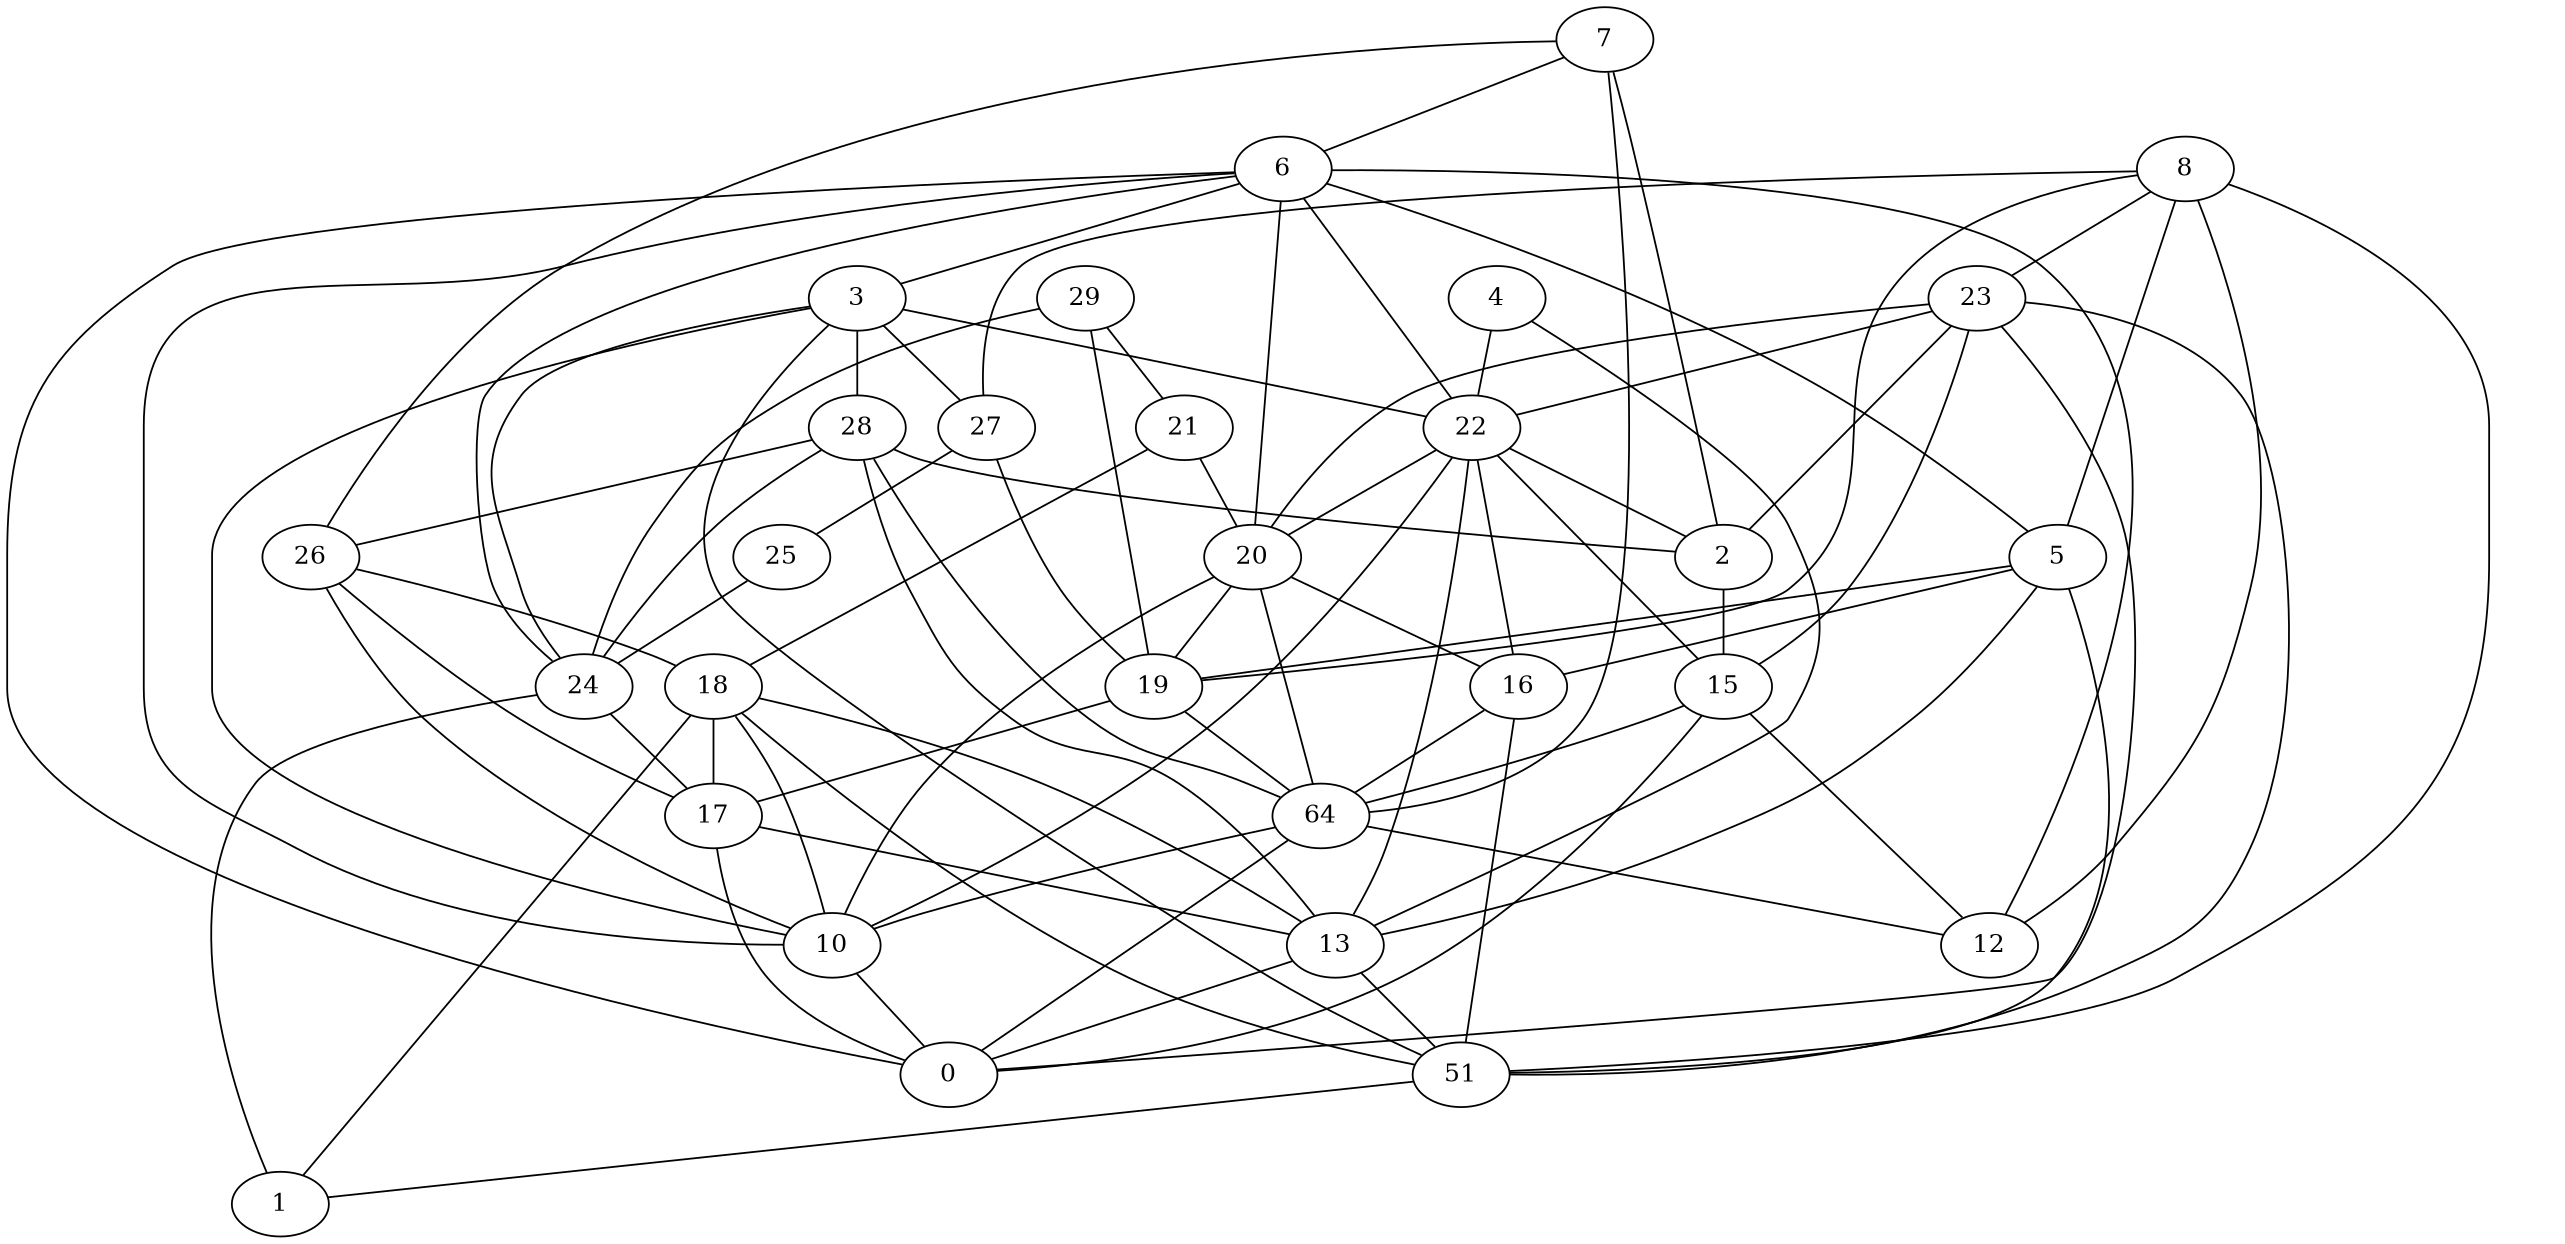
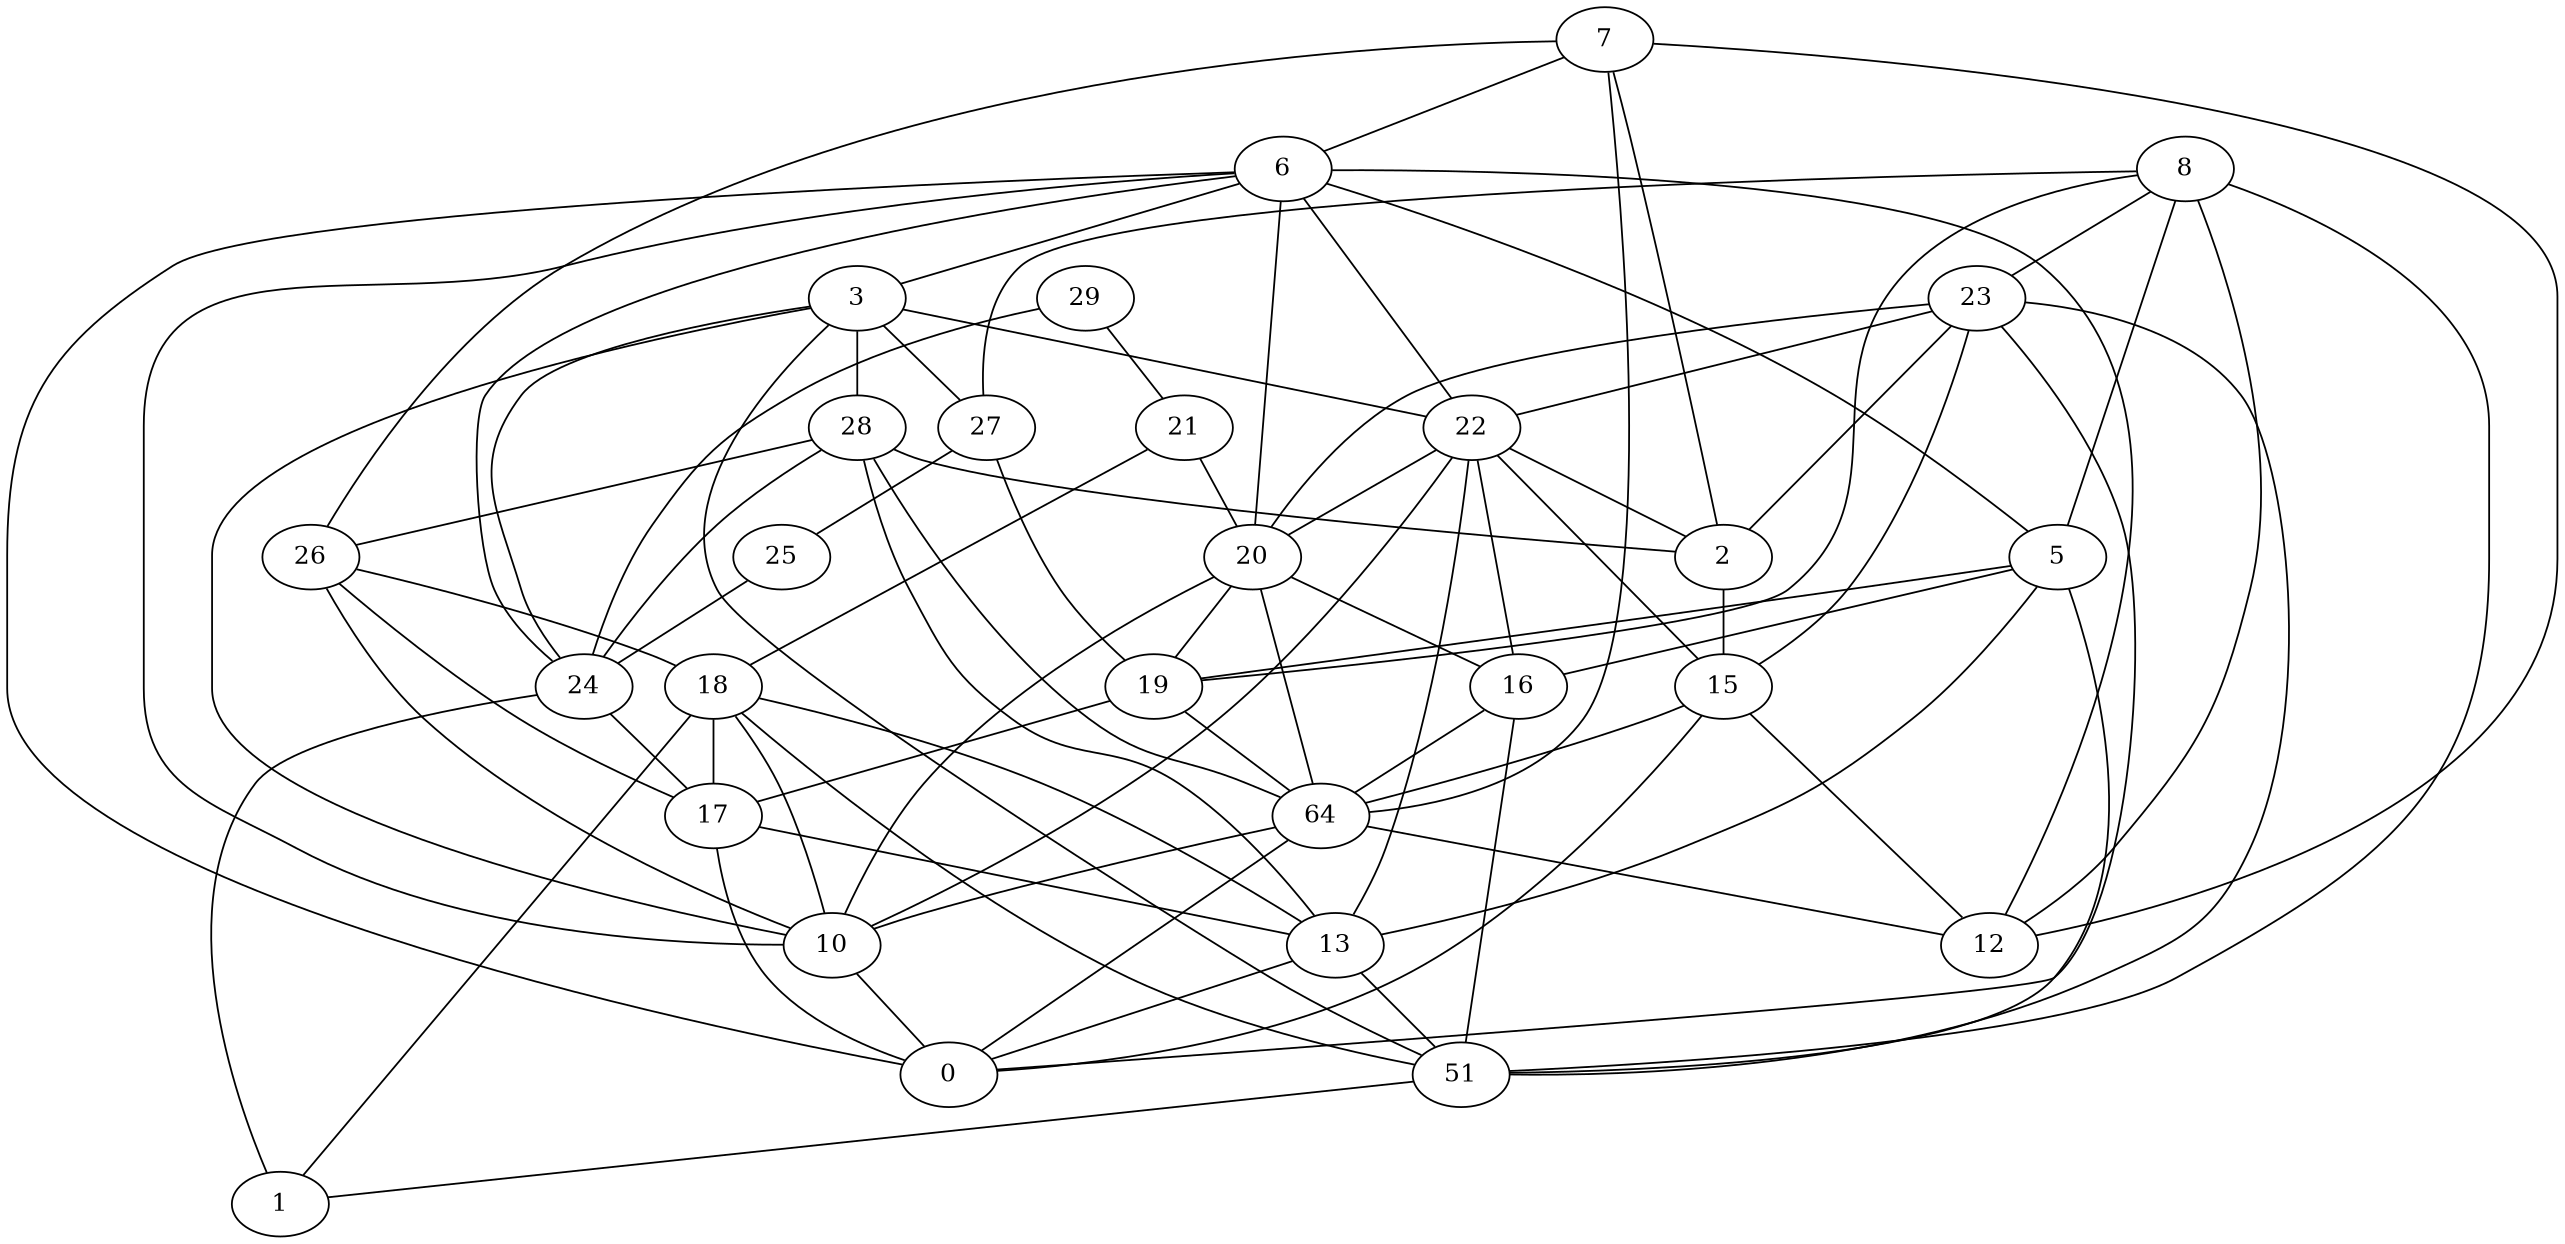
none -> (2553, 287)
(1497, 298) -> none
(1123, 509) -> none
